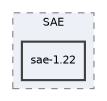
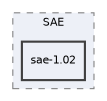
(53, 61) -> (53, 61)
